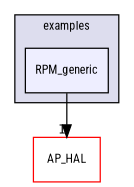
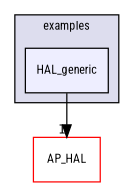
(67, 71) -> (67, 71)
